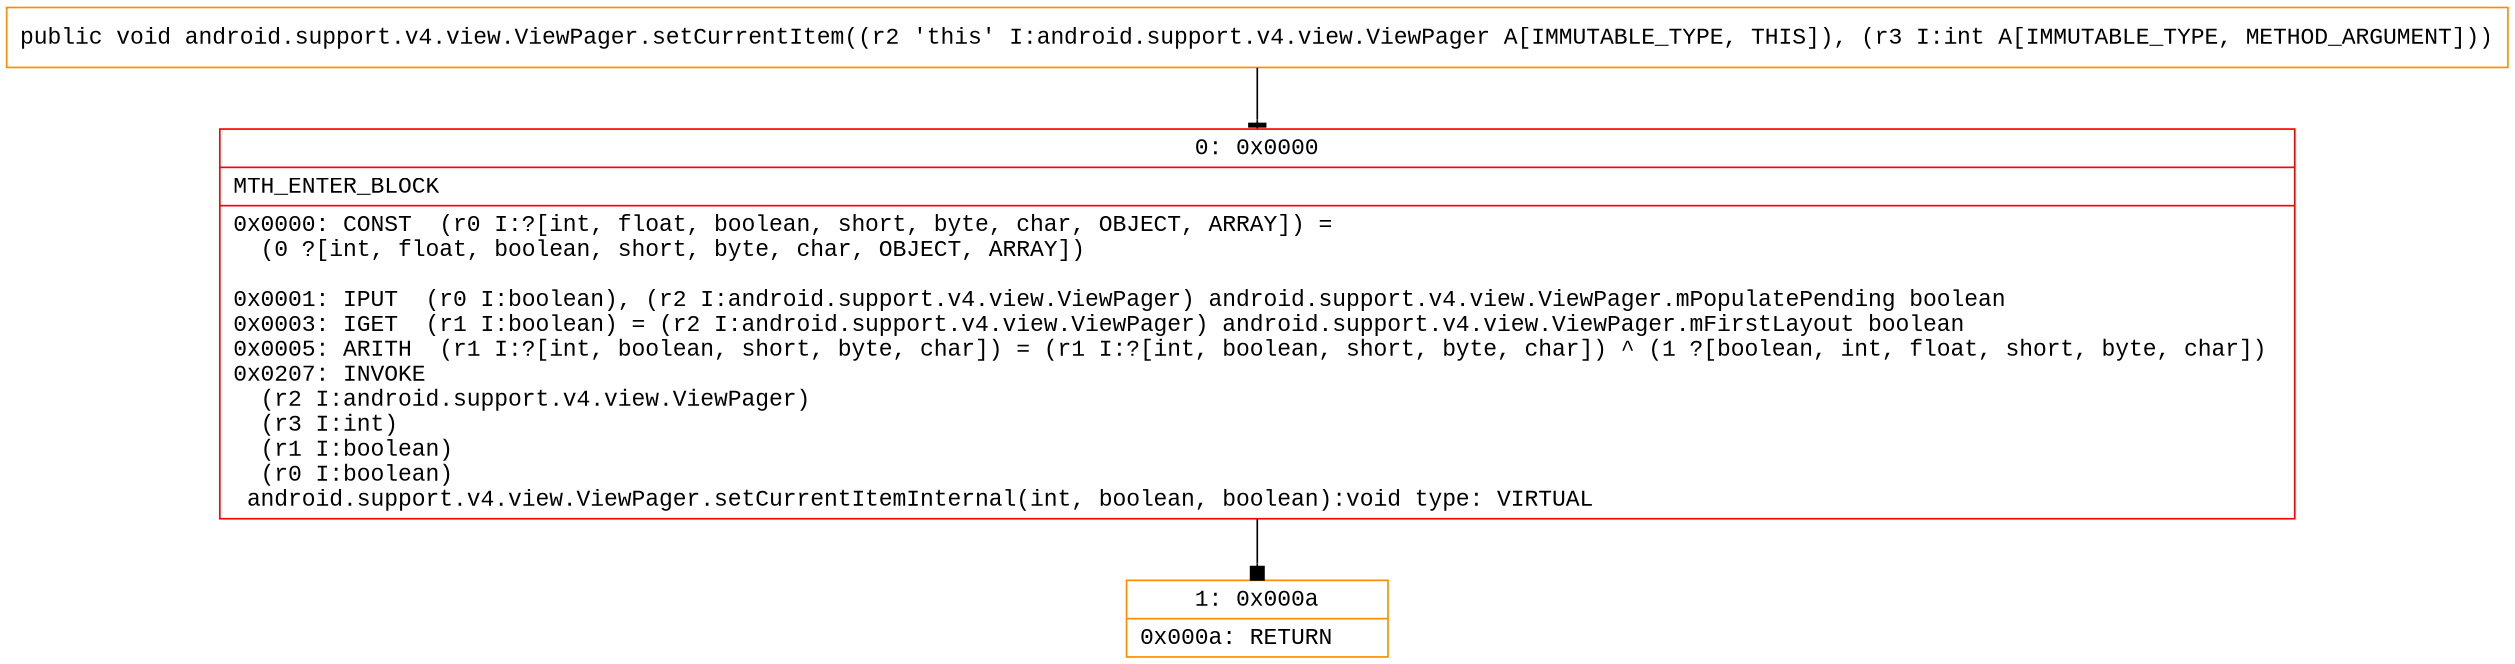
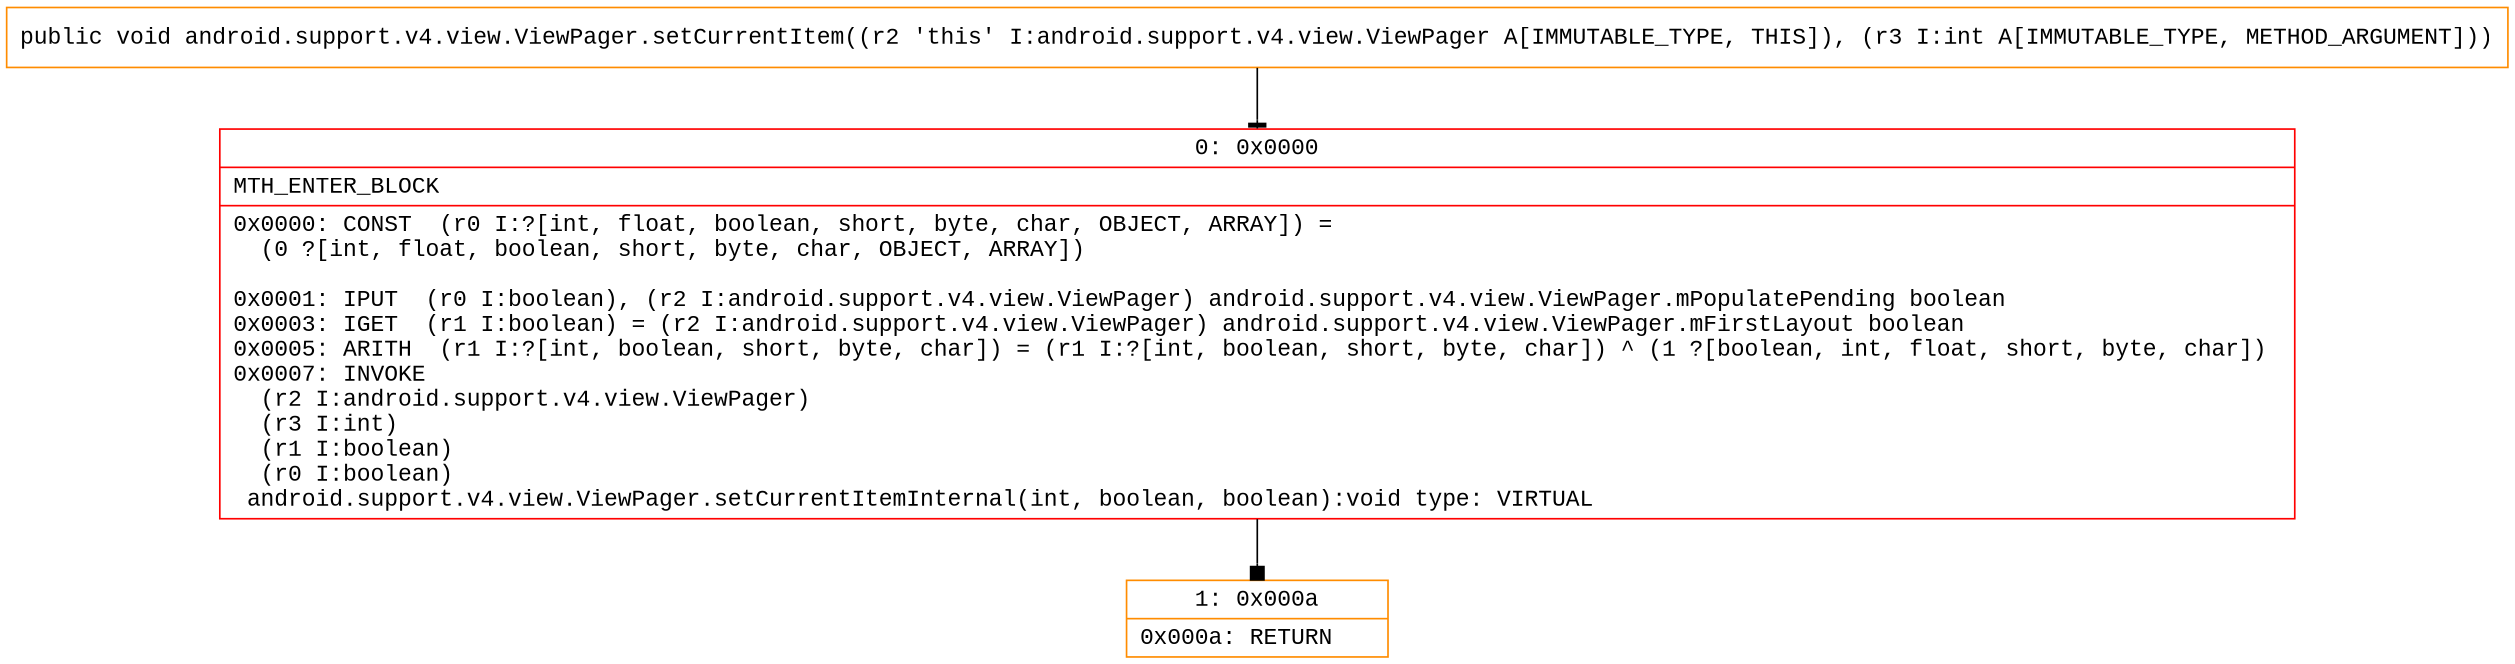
(344, 374) -> (344, 374)
